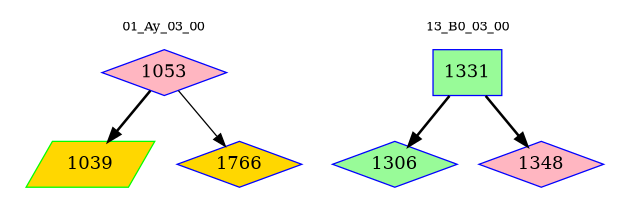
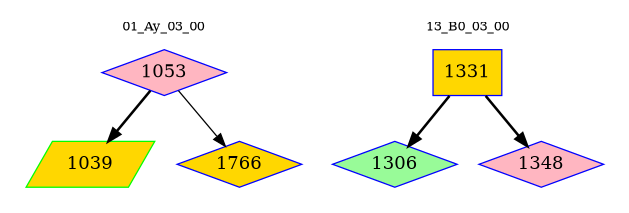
(467, 73) -> (467, 73)
